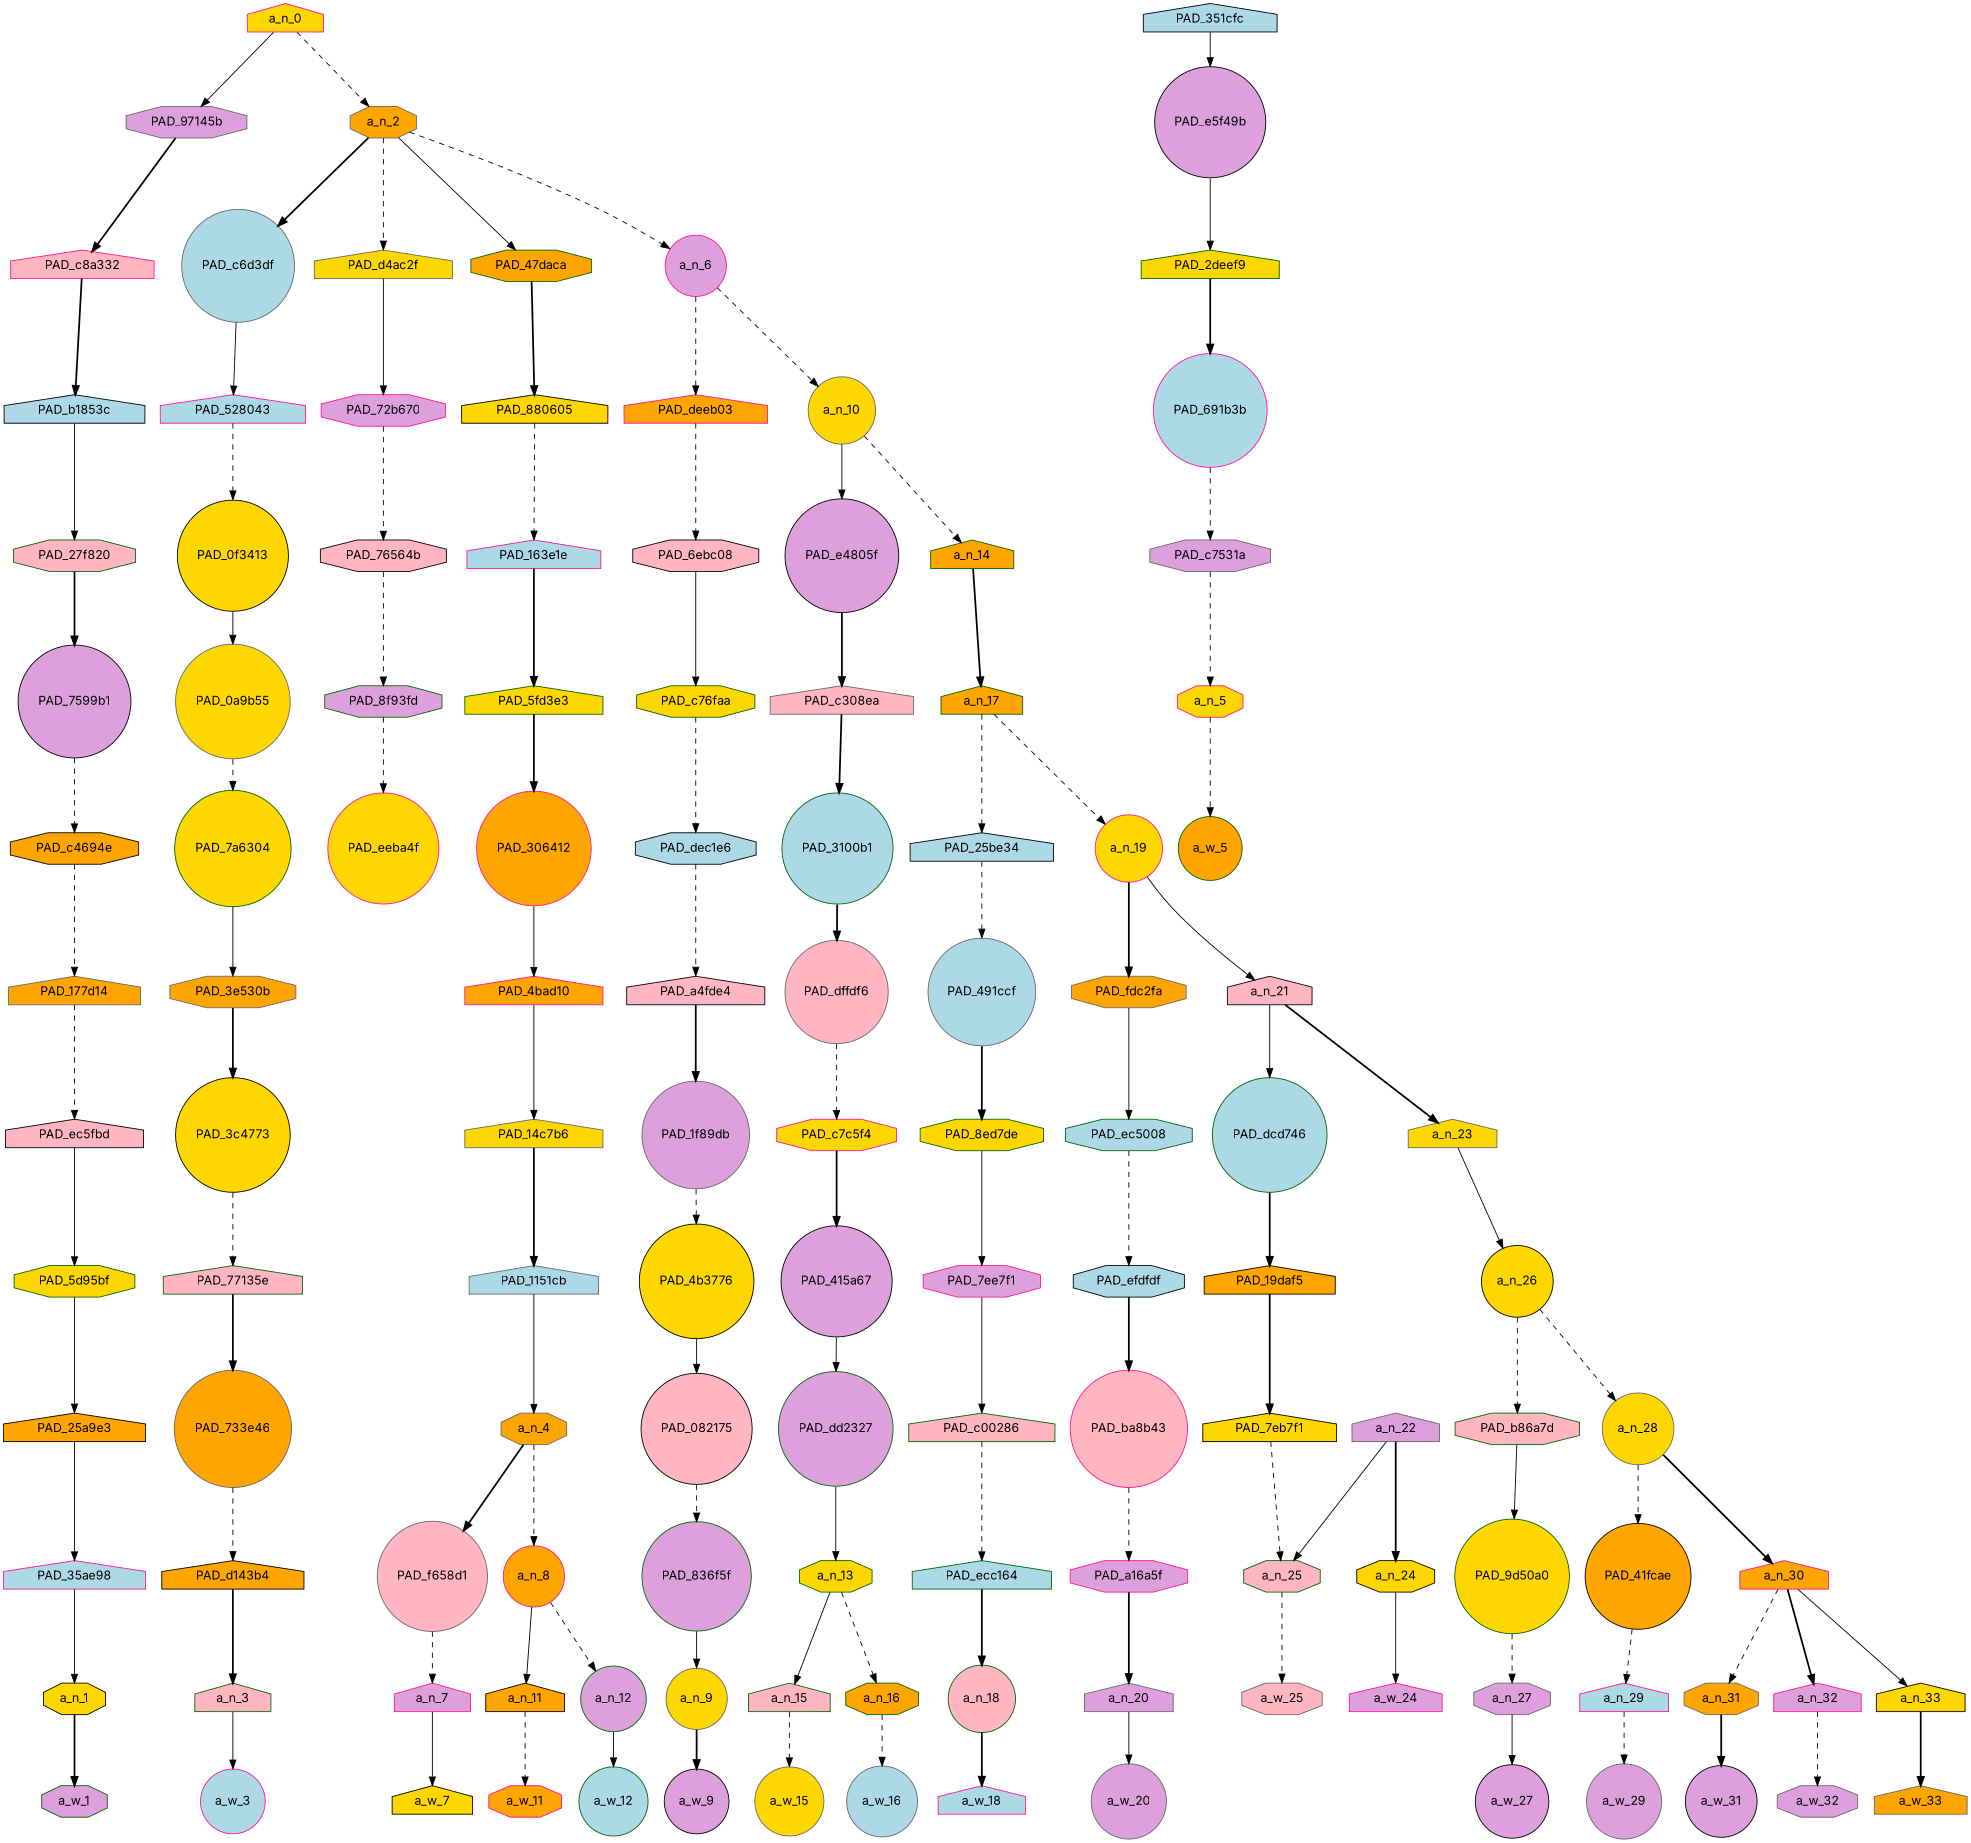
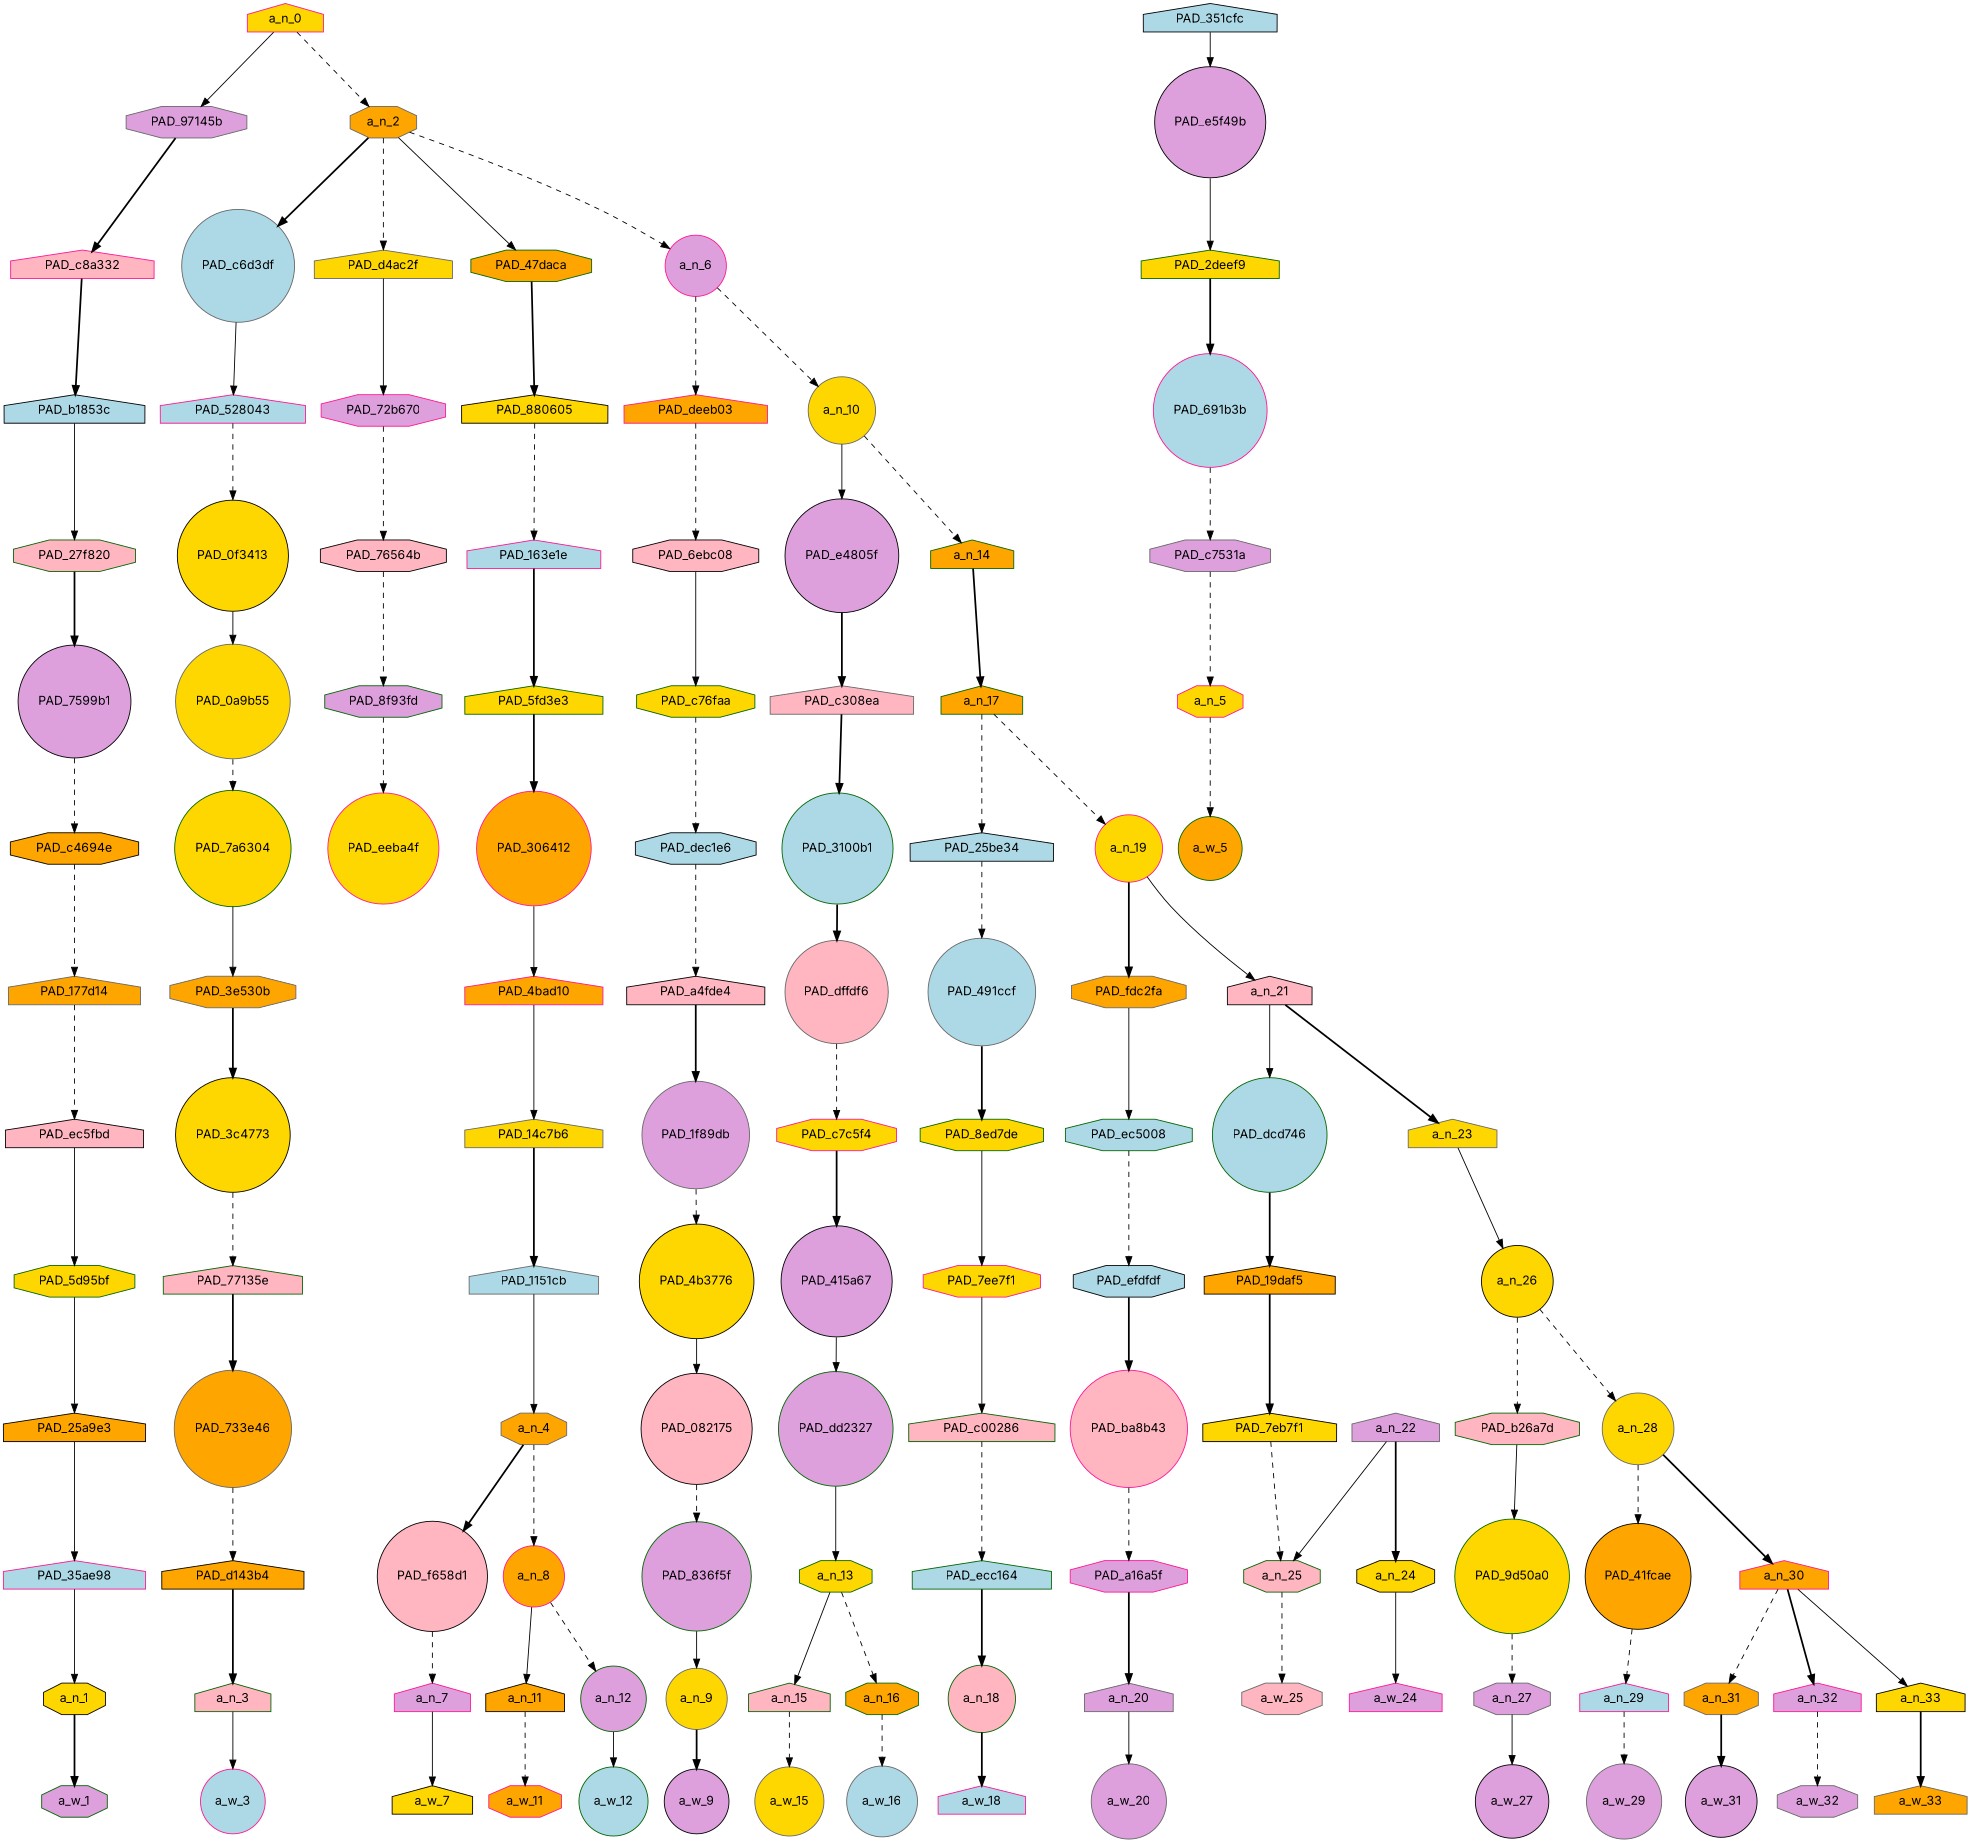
(982, 1281) -> (982, 1281)
(1517, 1429) -> (1517, 1429)
(432, 1576) -> (432, 1576)
